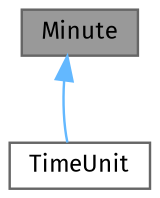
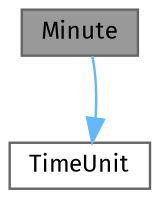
(64, 112) -> (96, 87)
